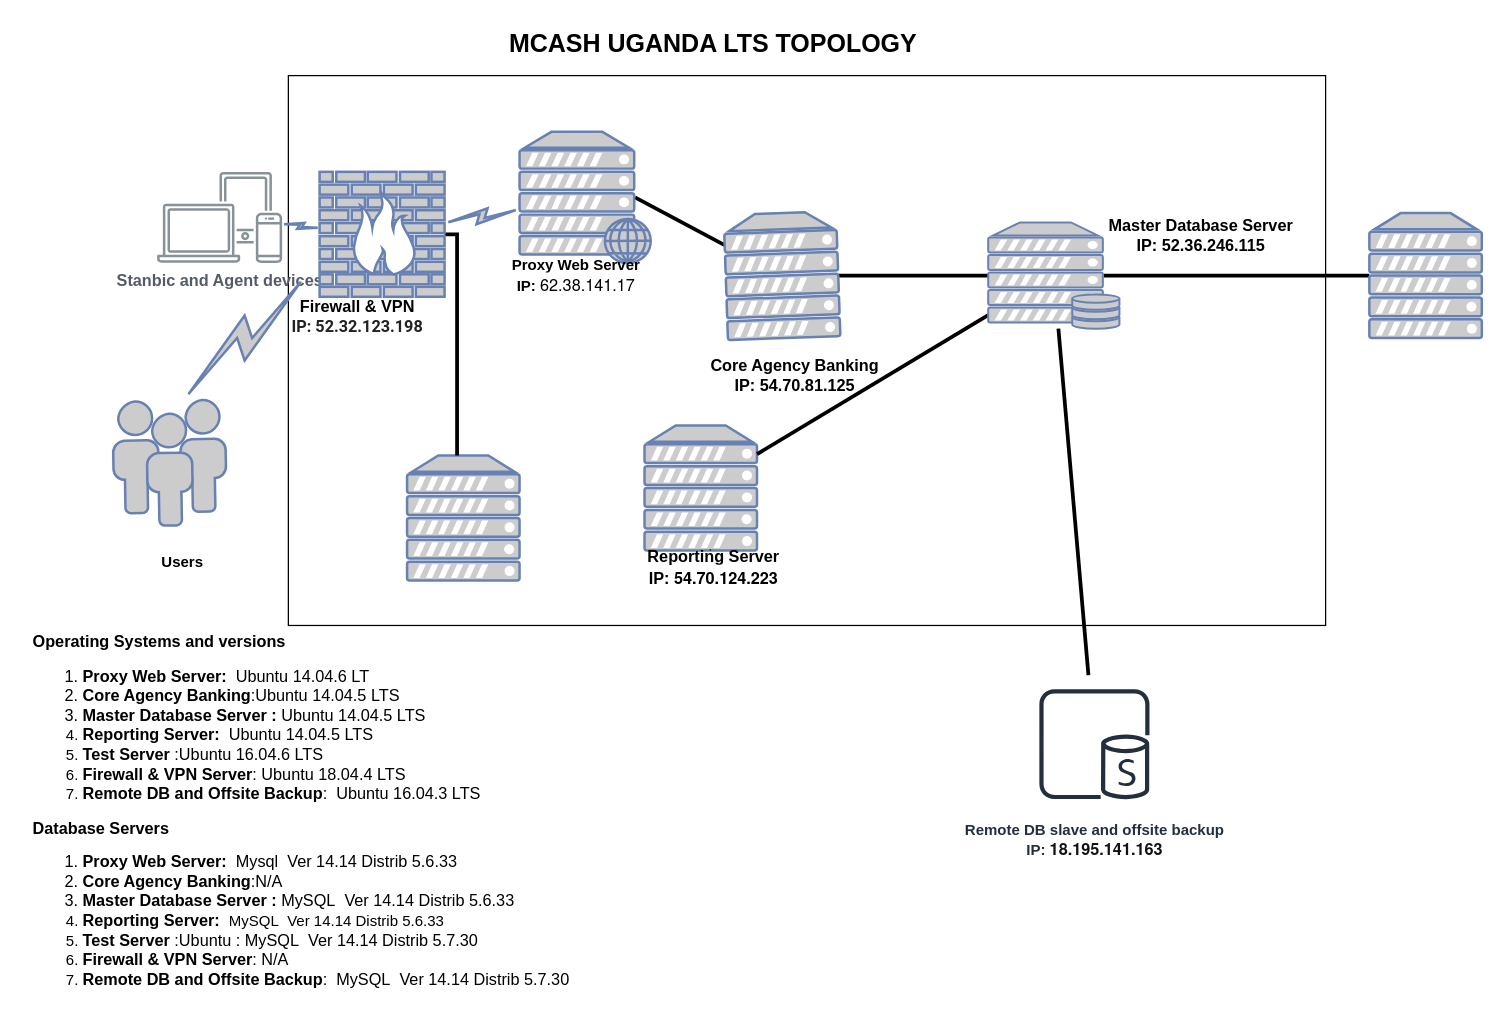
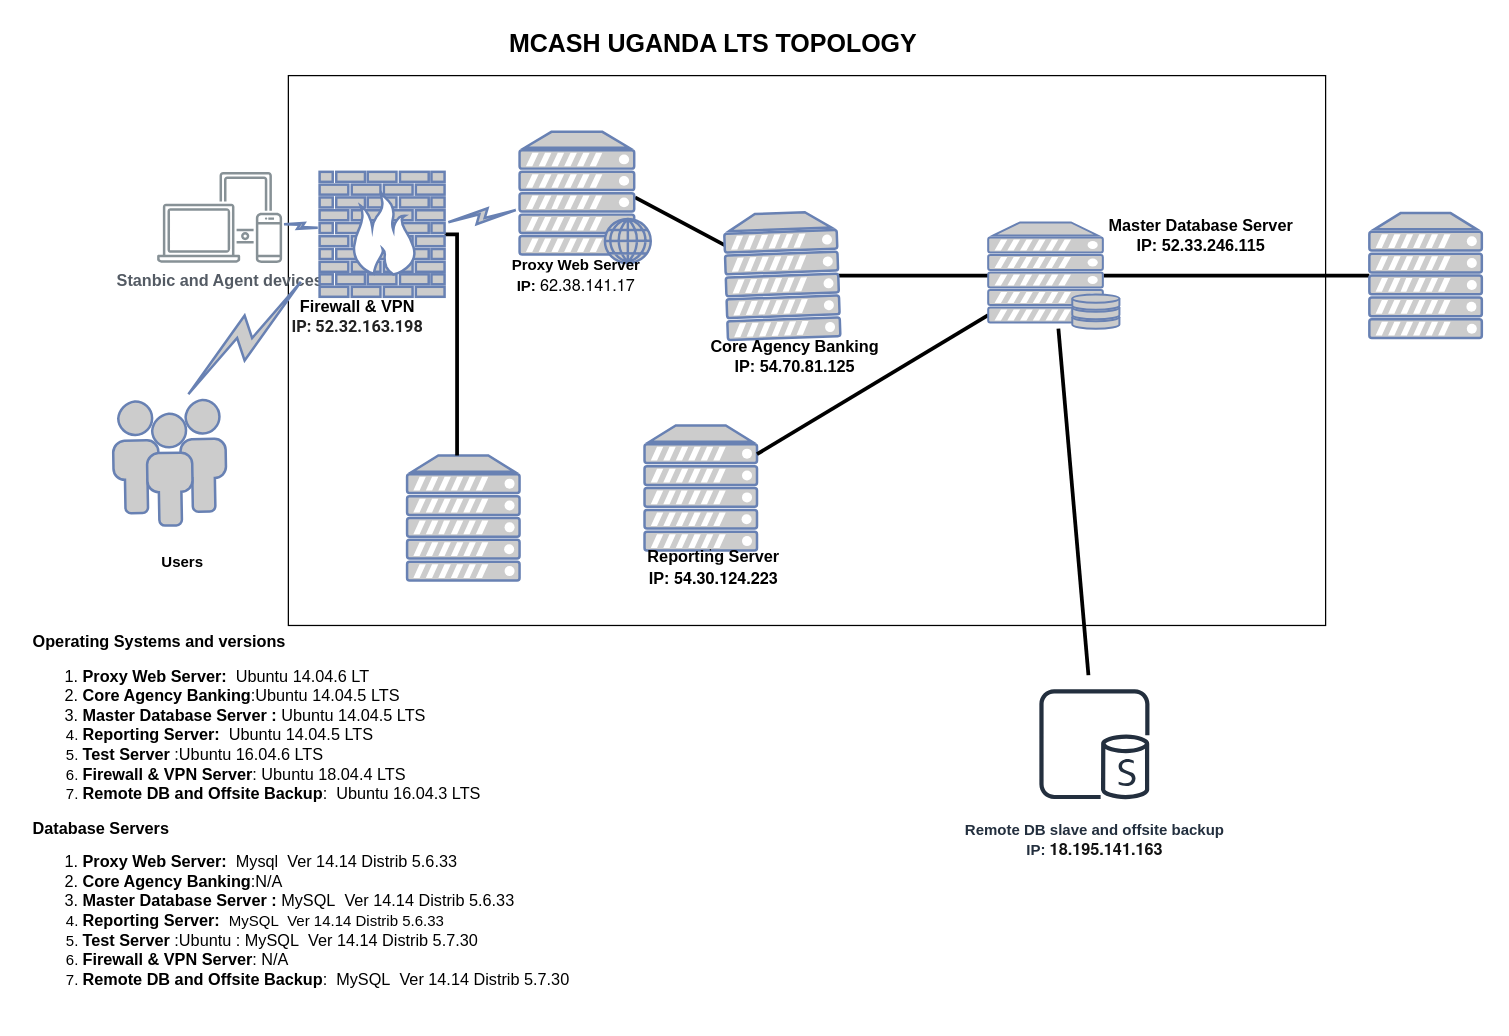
(1201, 236) -> (1201, 236)
(358, 317) -> (358, 317)
(794, 376) -> (794, 357)
(714, 568) -> (714, 568)
